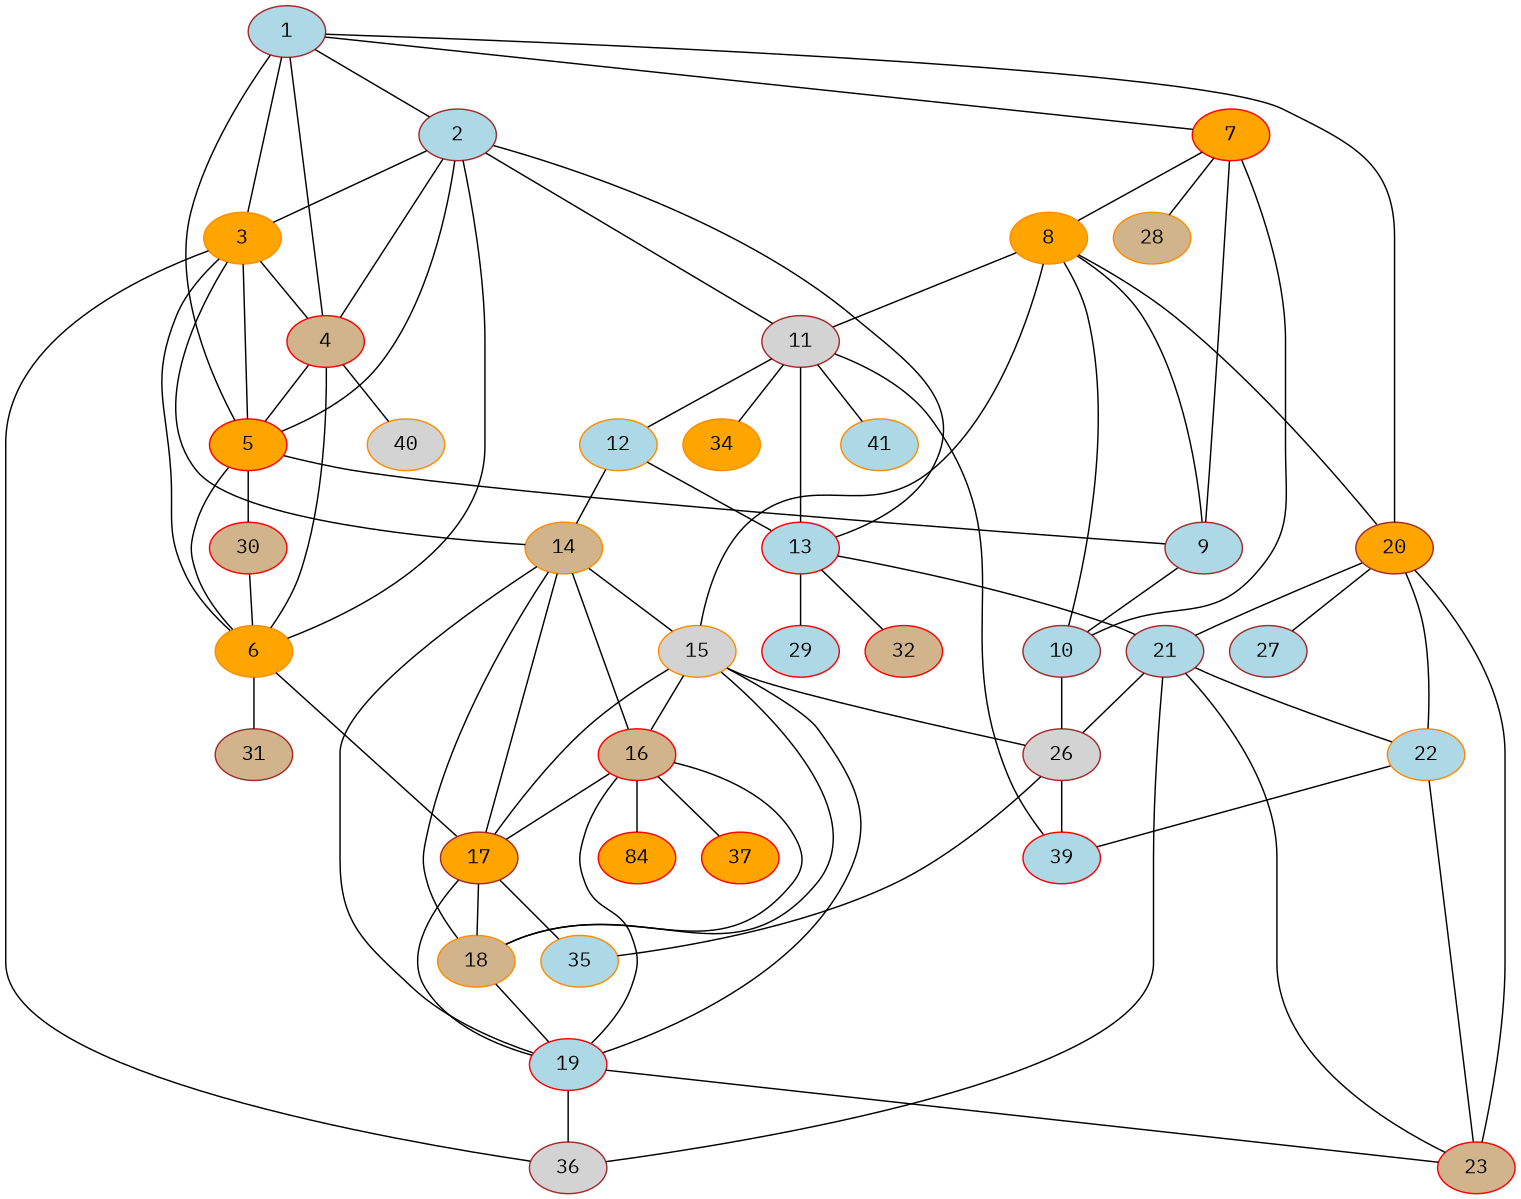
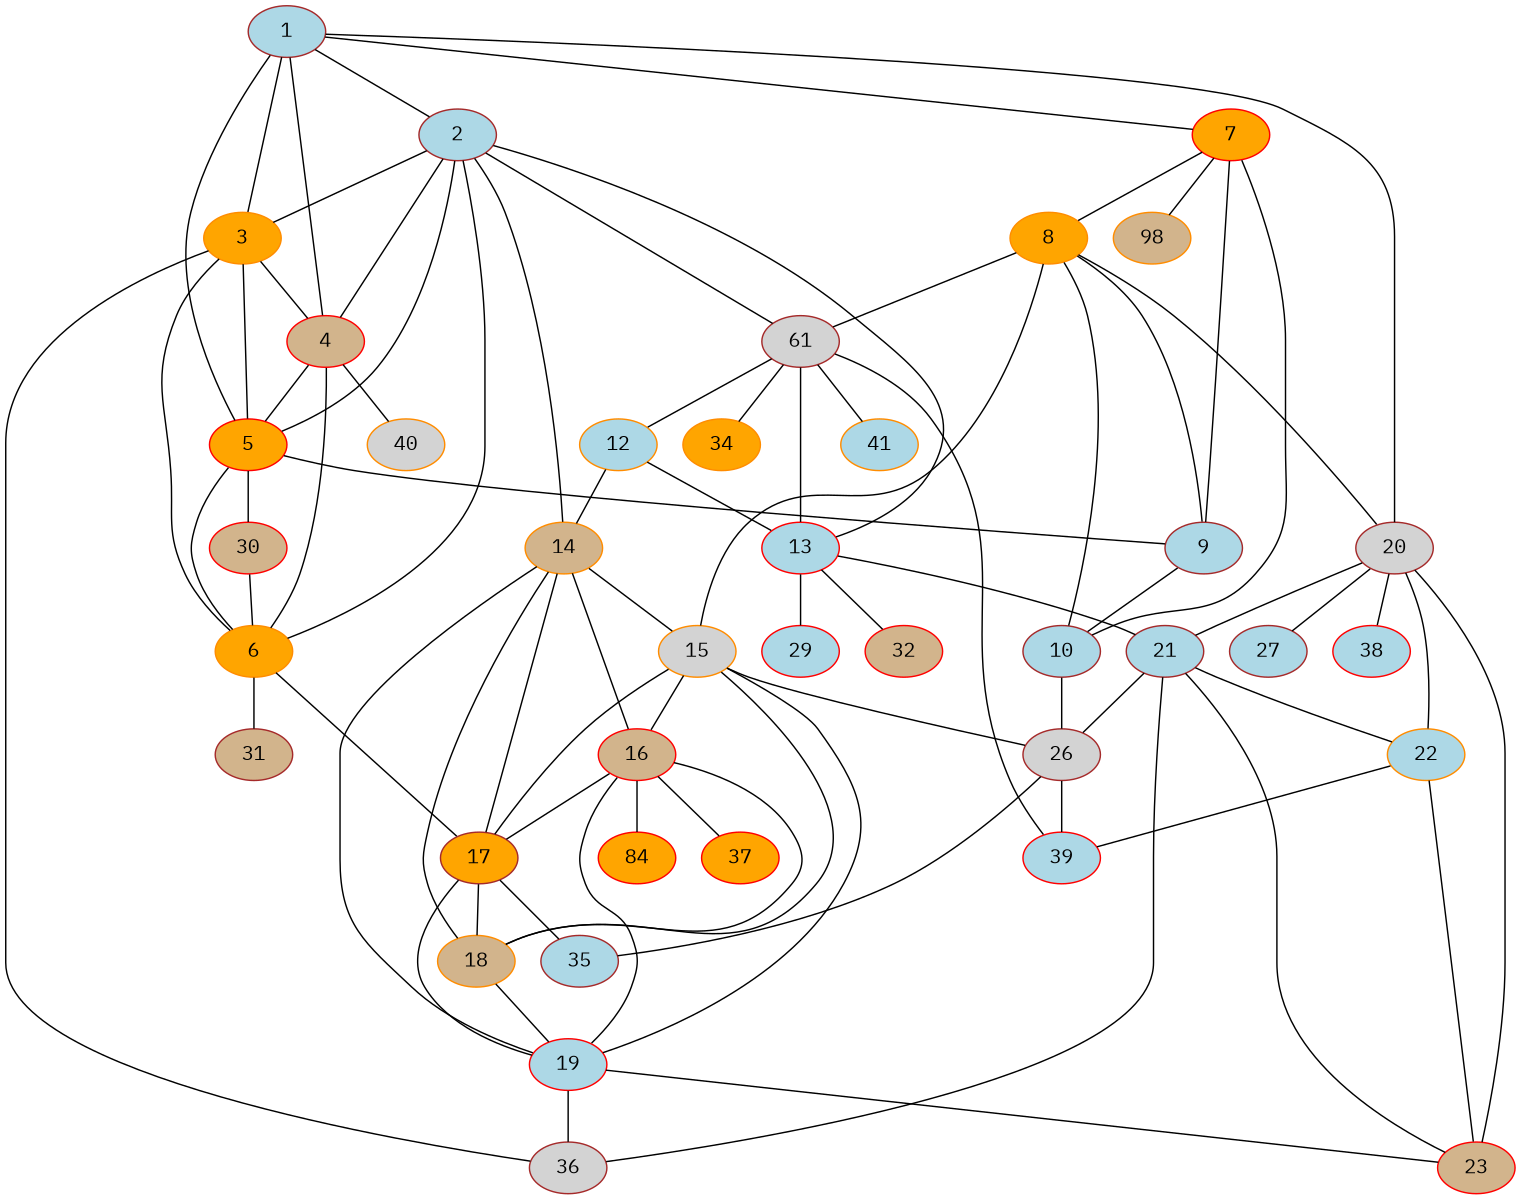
(1152, 238) -> (1152, 238)
(801, 341) -> (801, 341)
(234, 495) -> (539, 335)
(1395, 548) -> (1395, 548)
none -> (1372, 651)
(580, 961) -> (580, 961)
